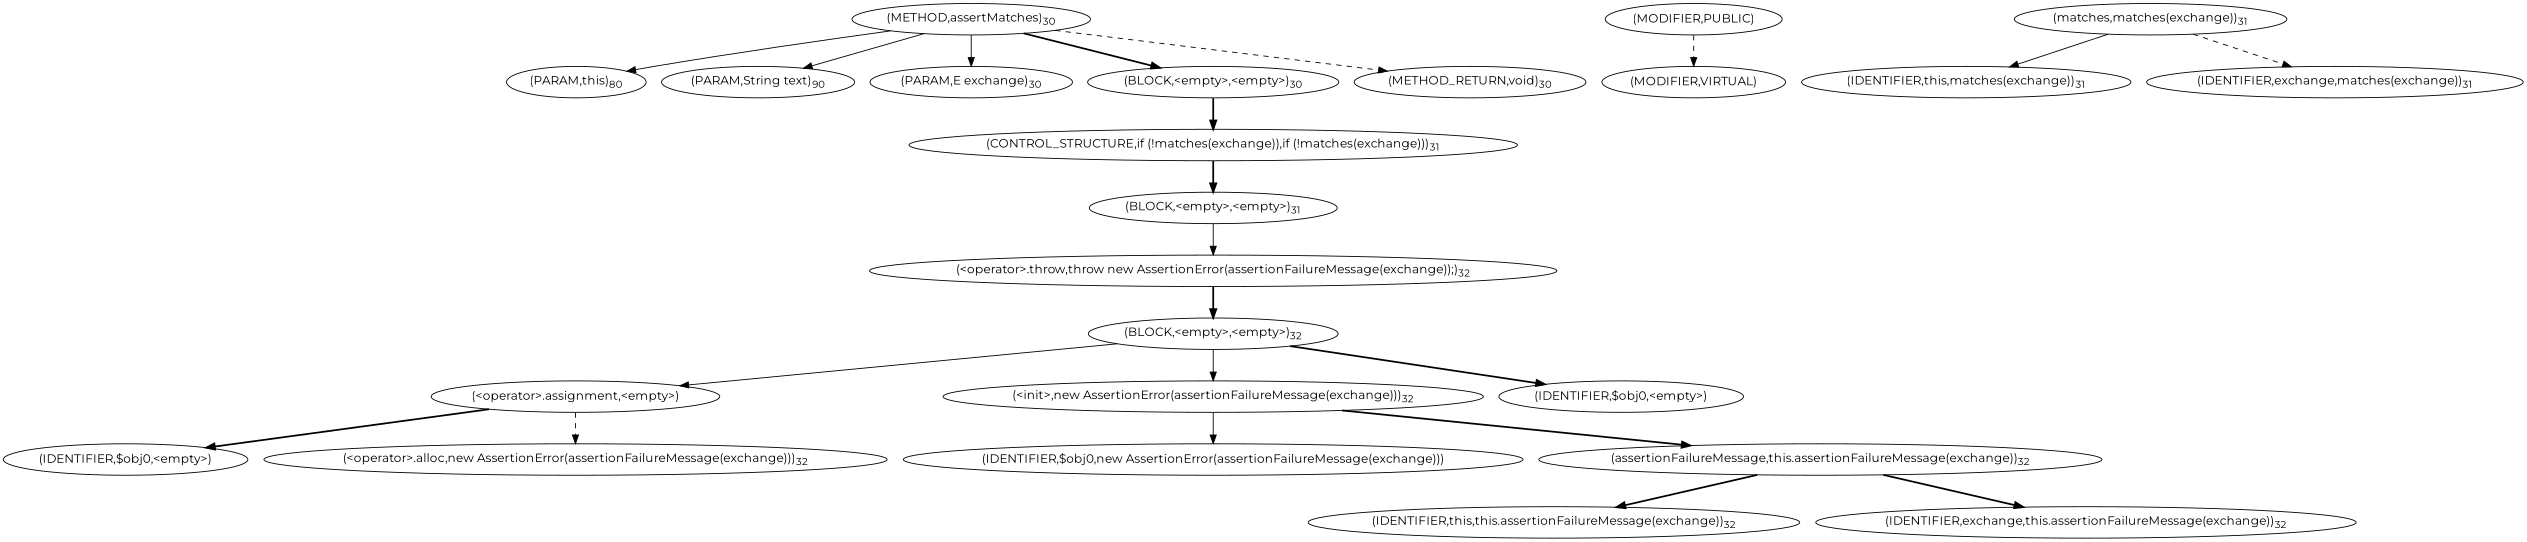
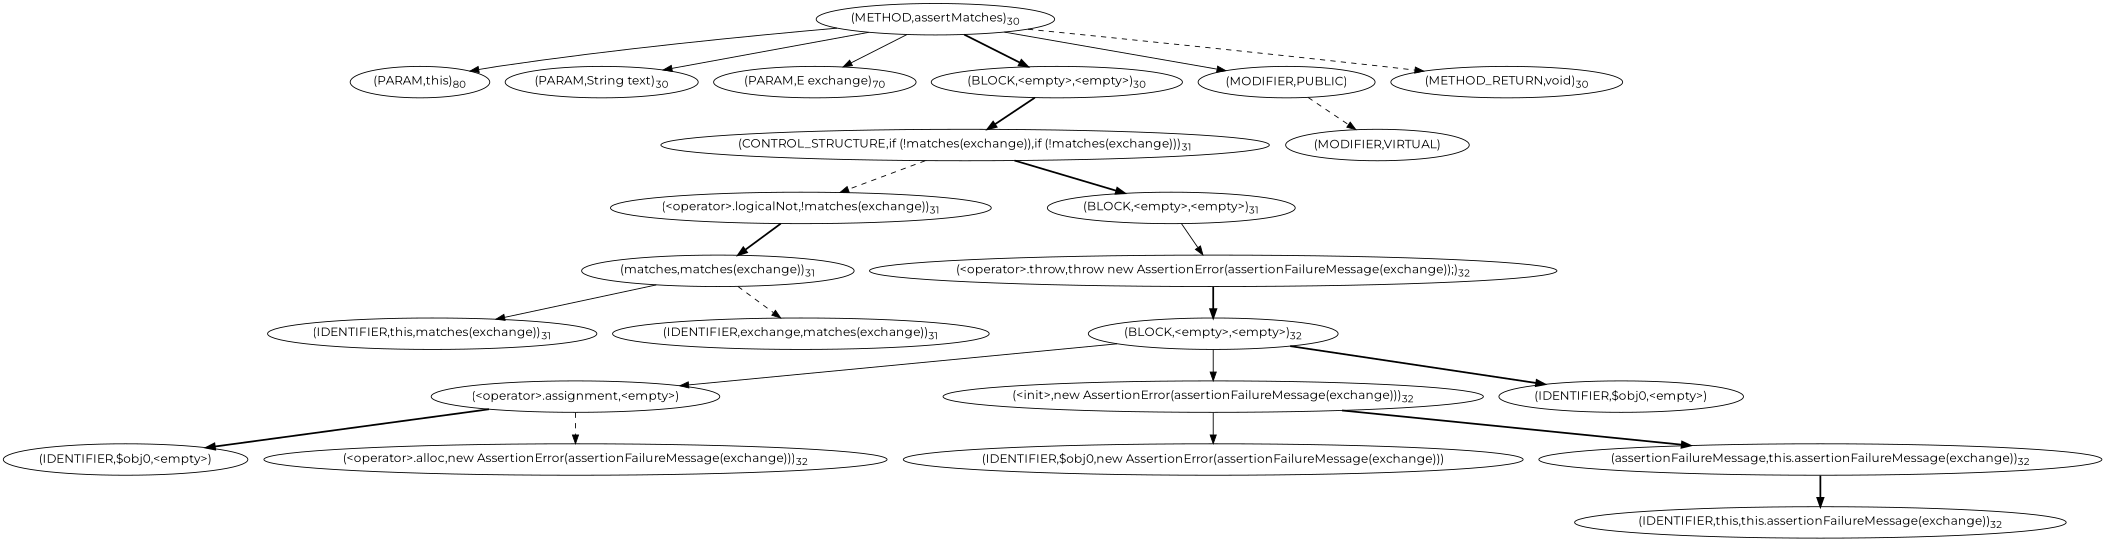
none -> (1111, 51)
(819, 81) -> (662, 81)
(1035, 81) -> (879, 81)
none -> (801, 208)
(2086, 522) -> none
